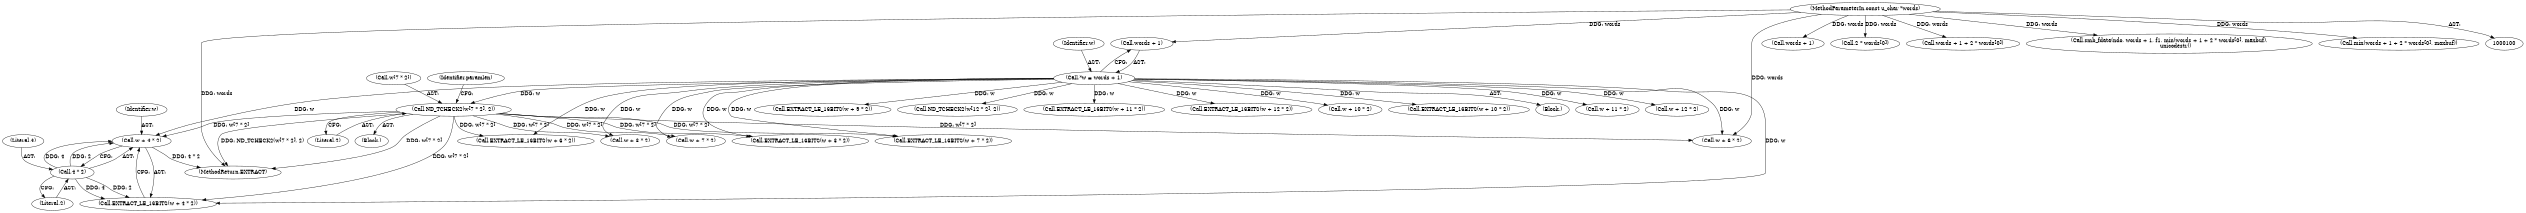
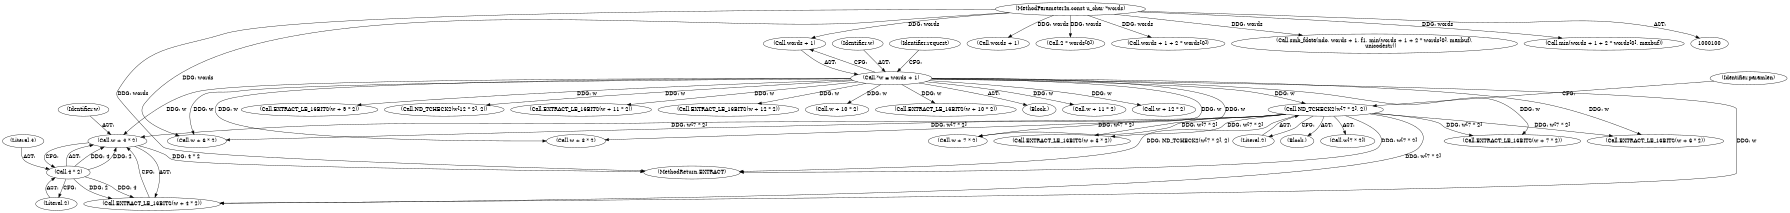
none -> (925, 44)
(422, 93) -> (1340, 123)
